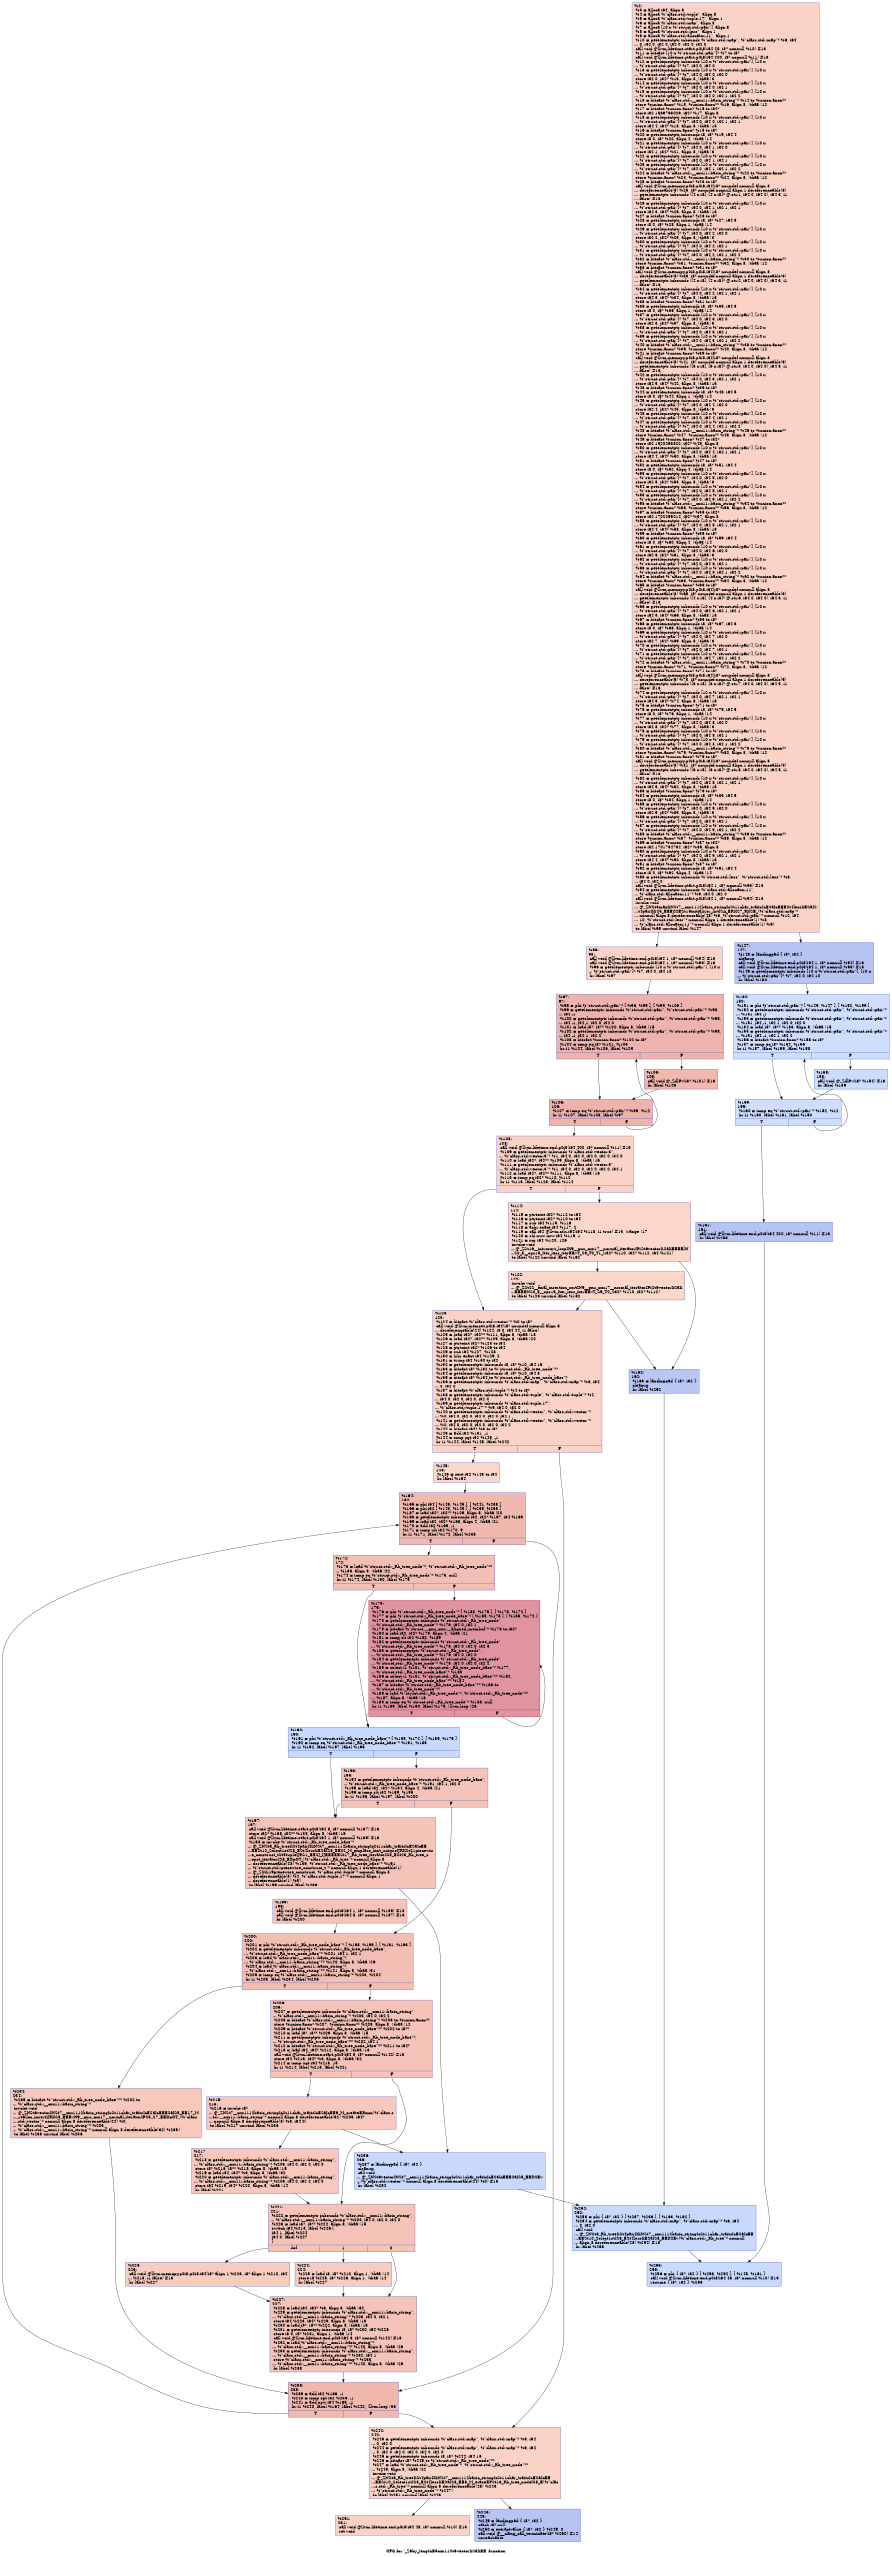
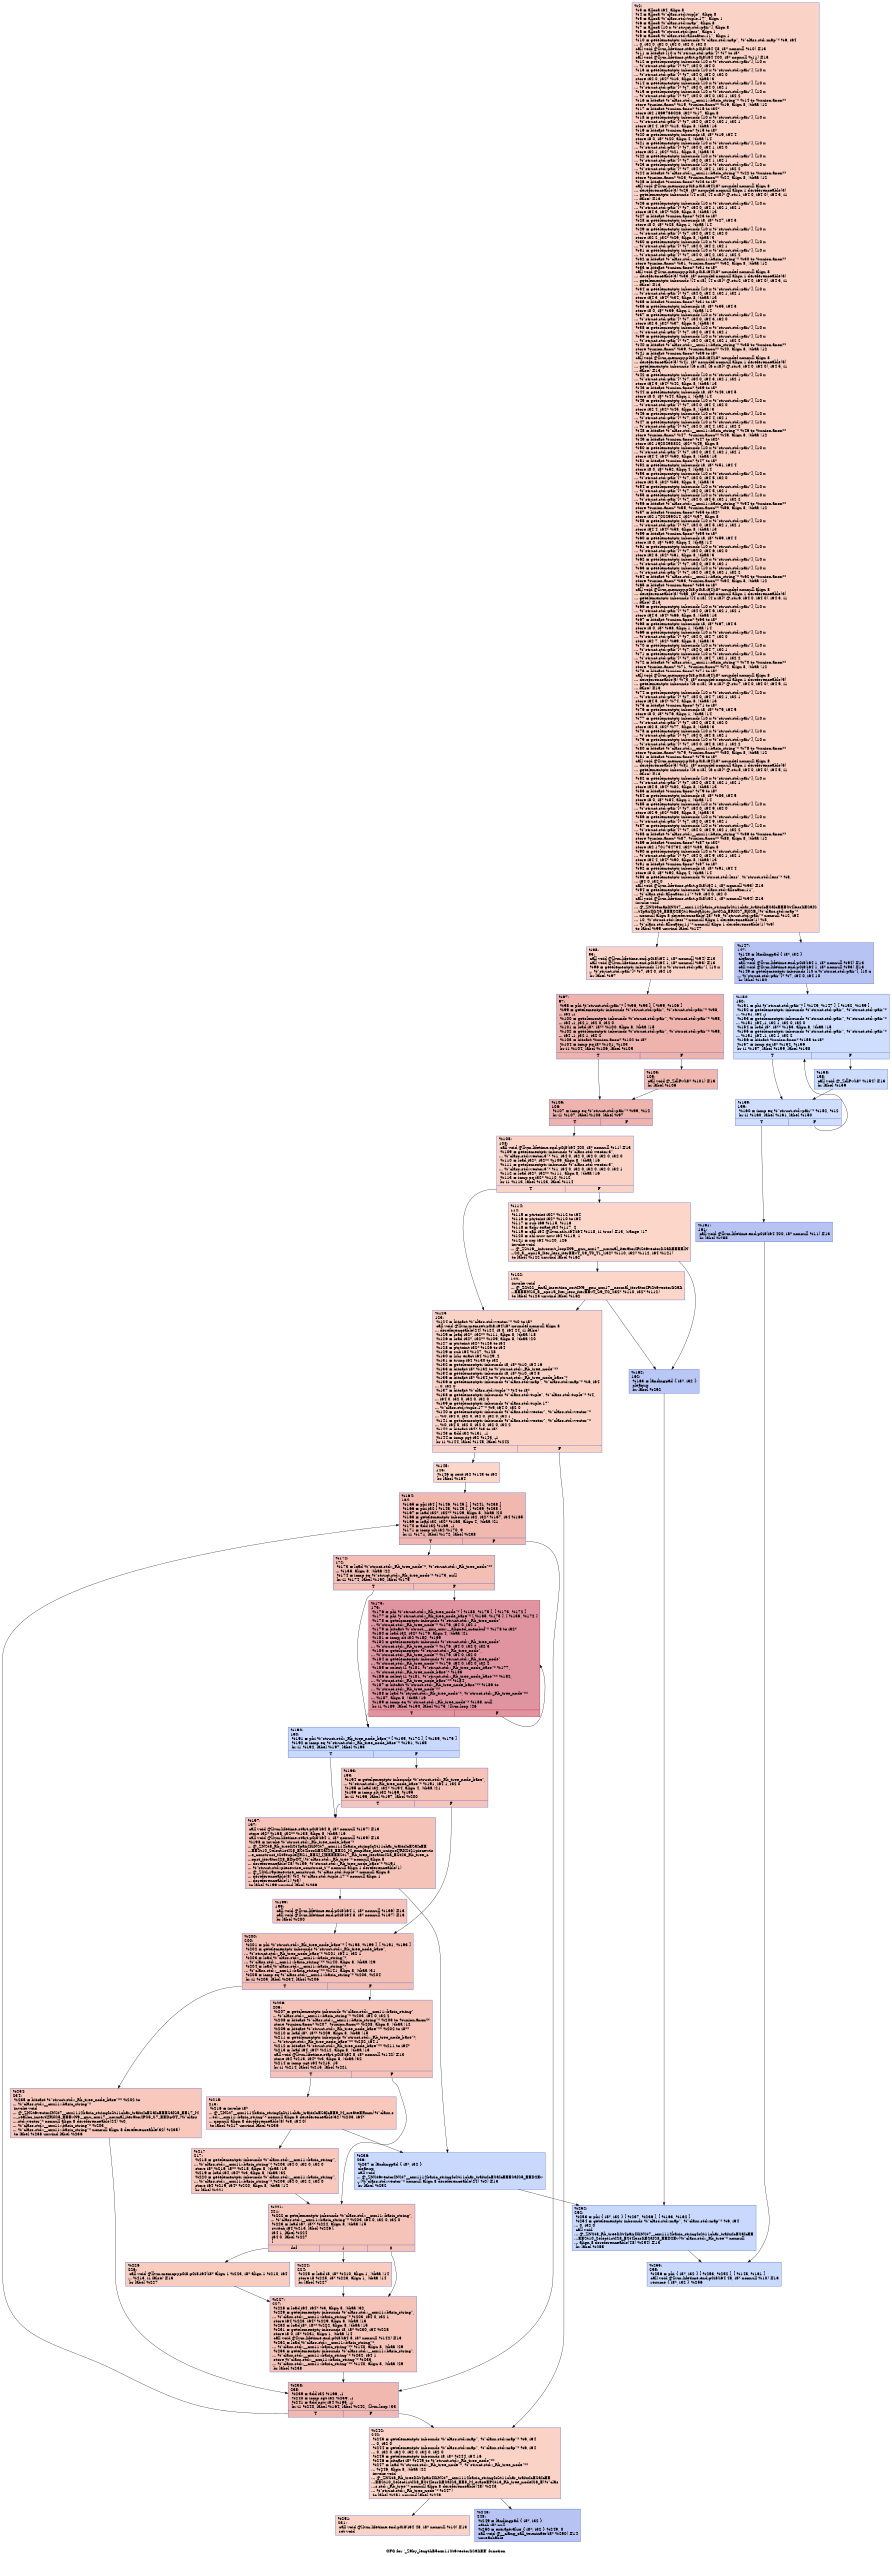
(655, 1106) -> none
(541, 1223) -> (541, 1223)
none -> (340, 1892)
